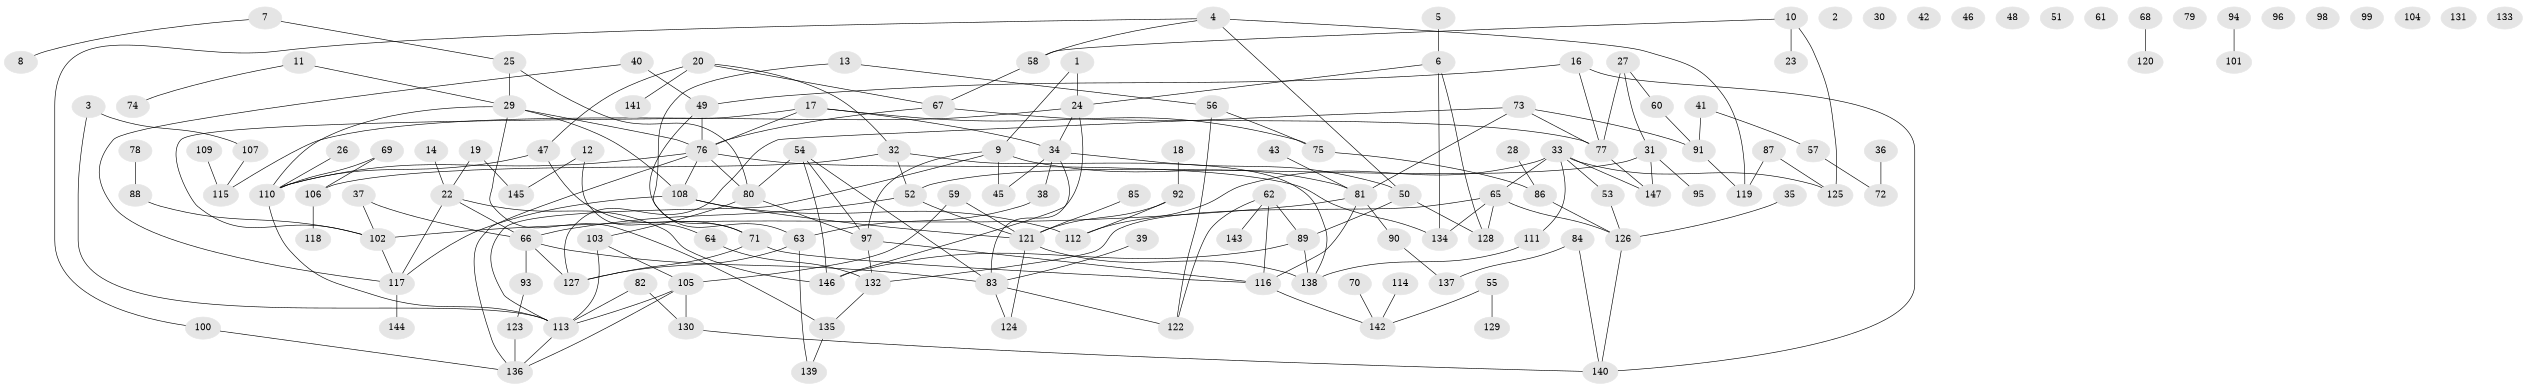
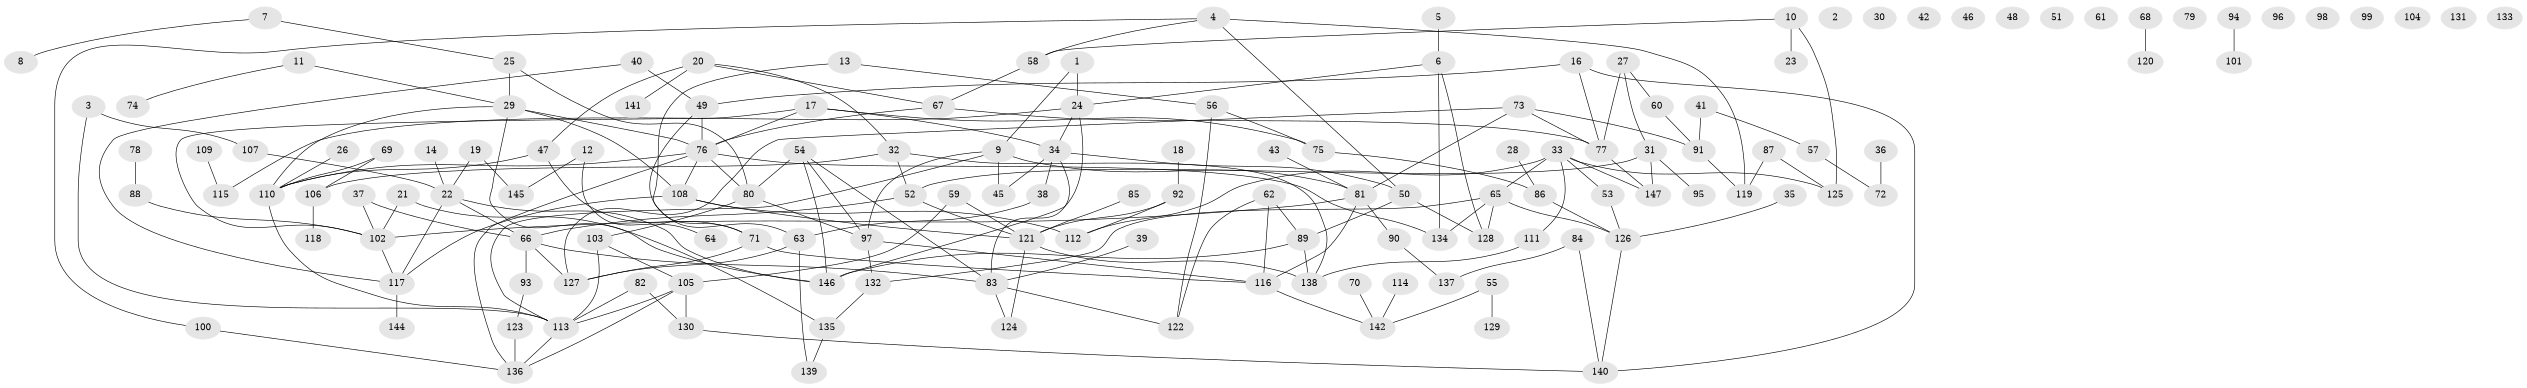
(236, 173) -> (339, 166)
none -> (403, 195)
(1234, 239) -> none
(792, 262) -> none
